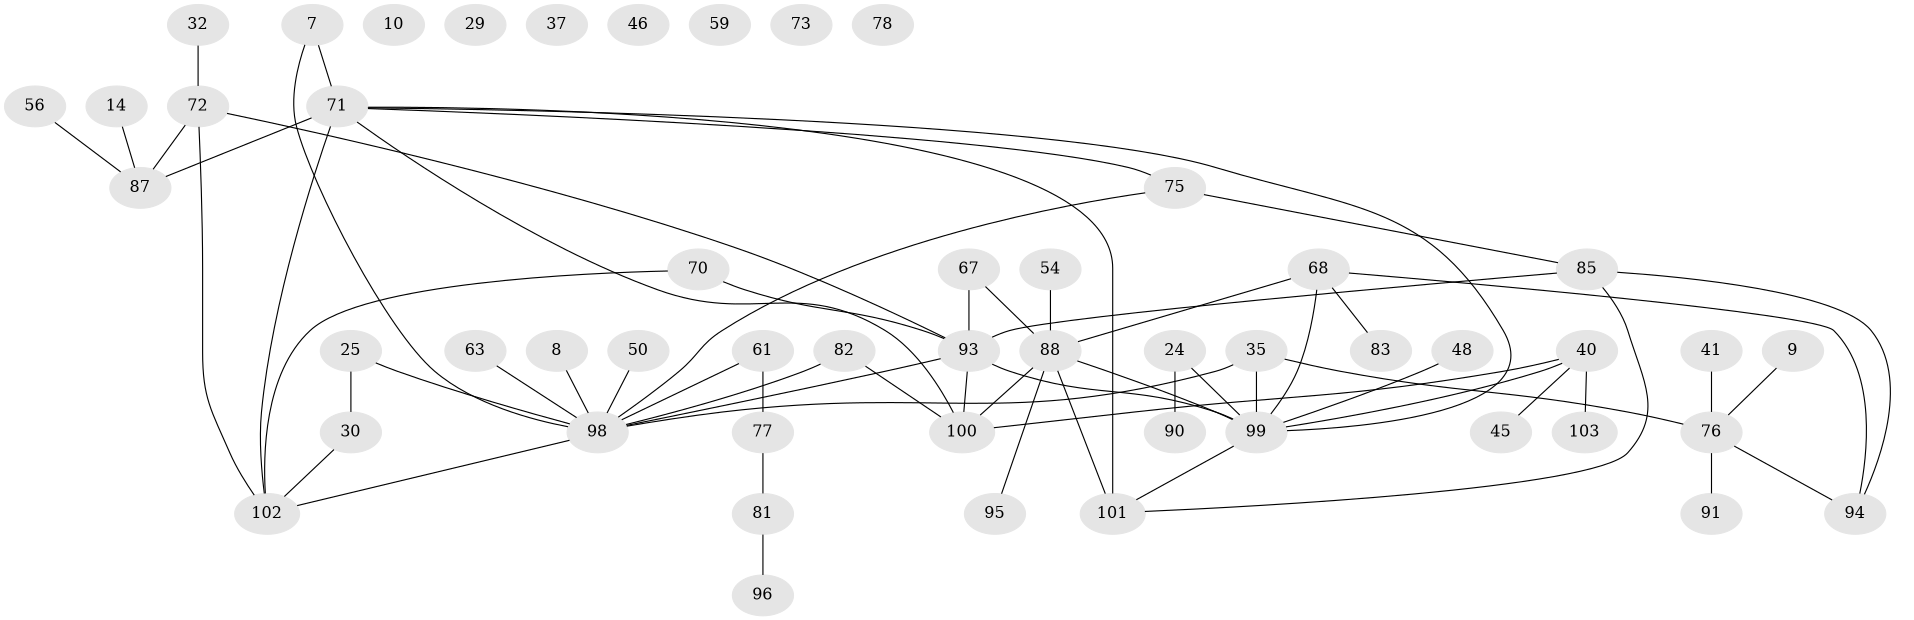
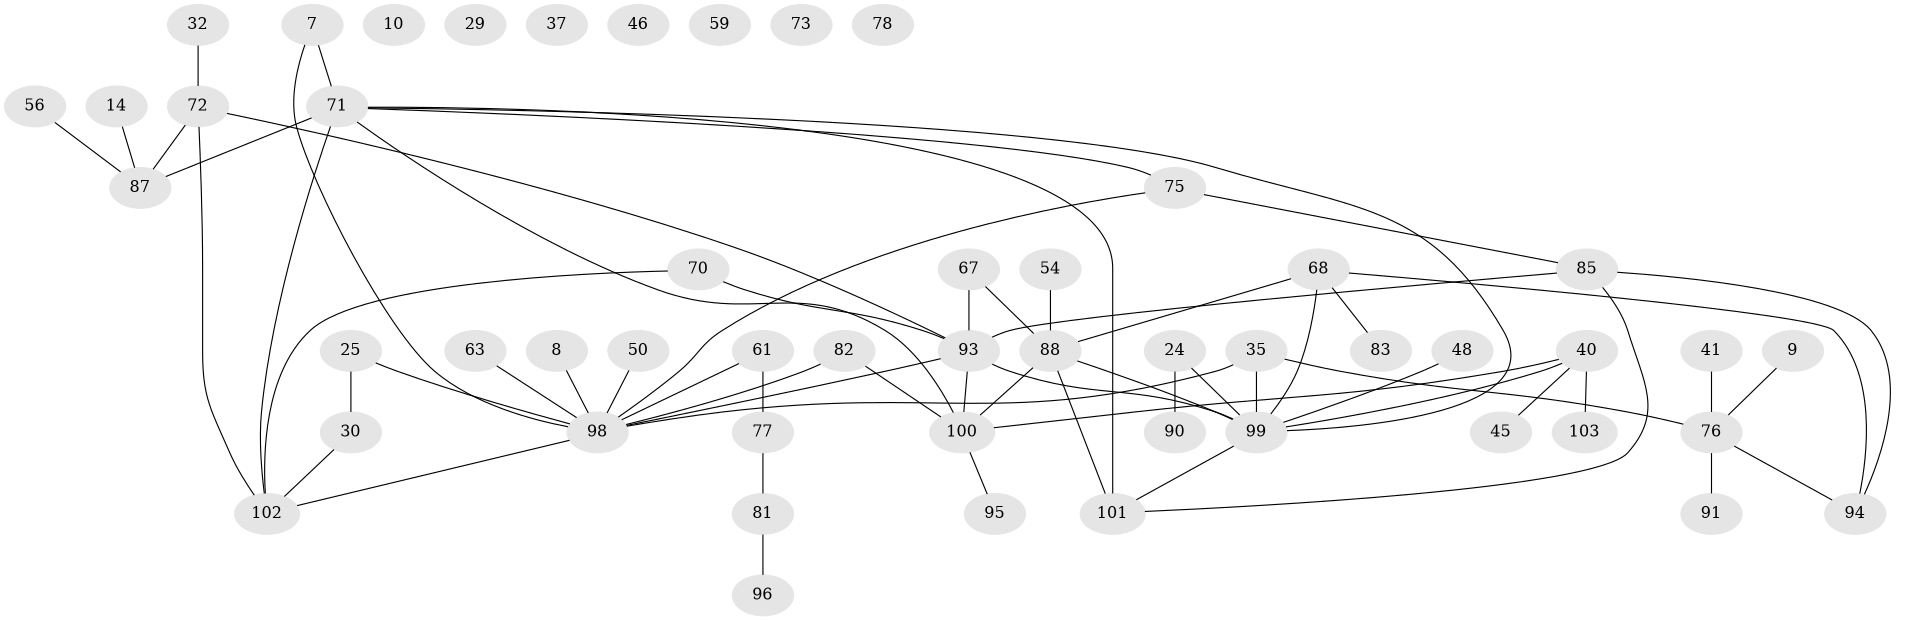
(1023, 432) -> (979, 473)
